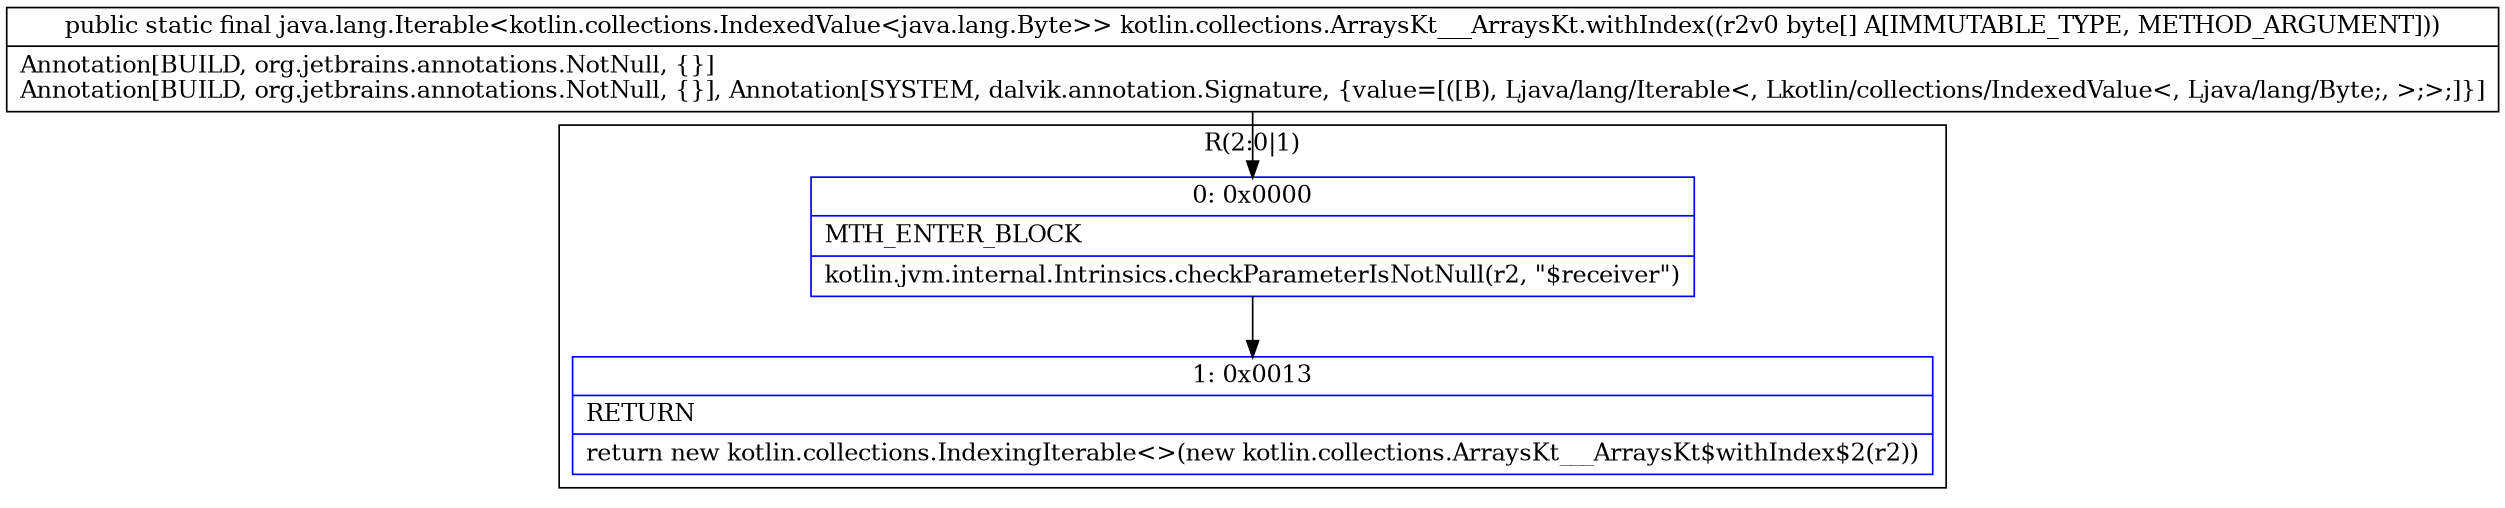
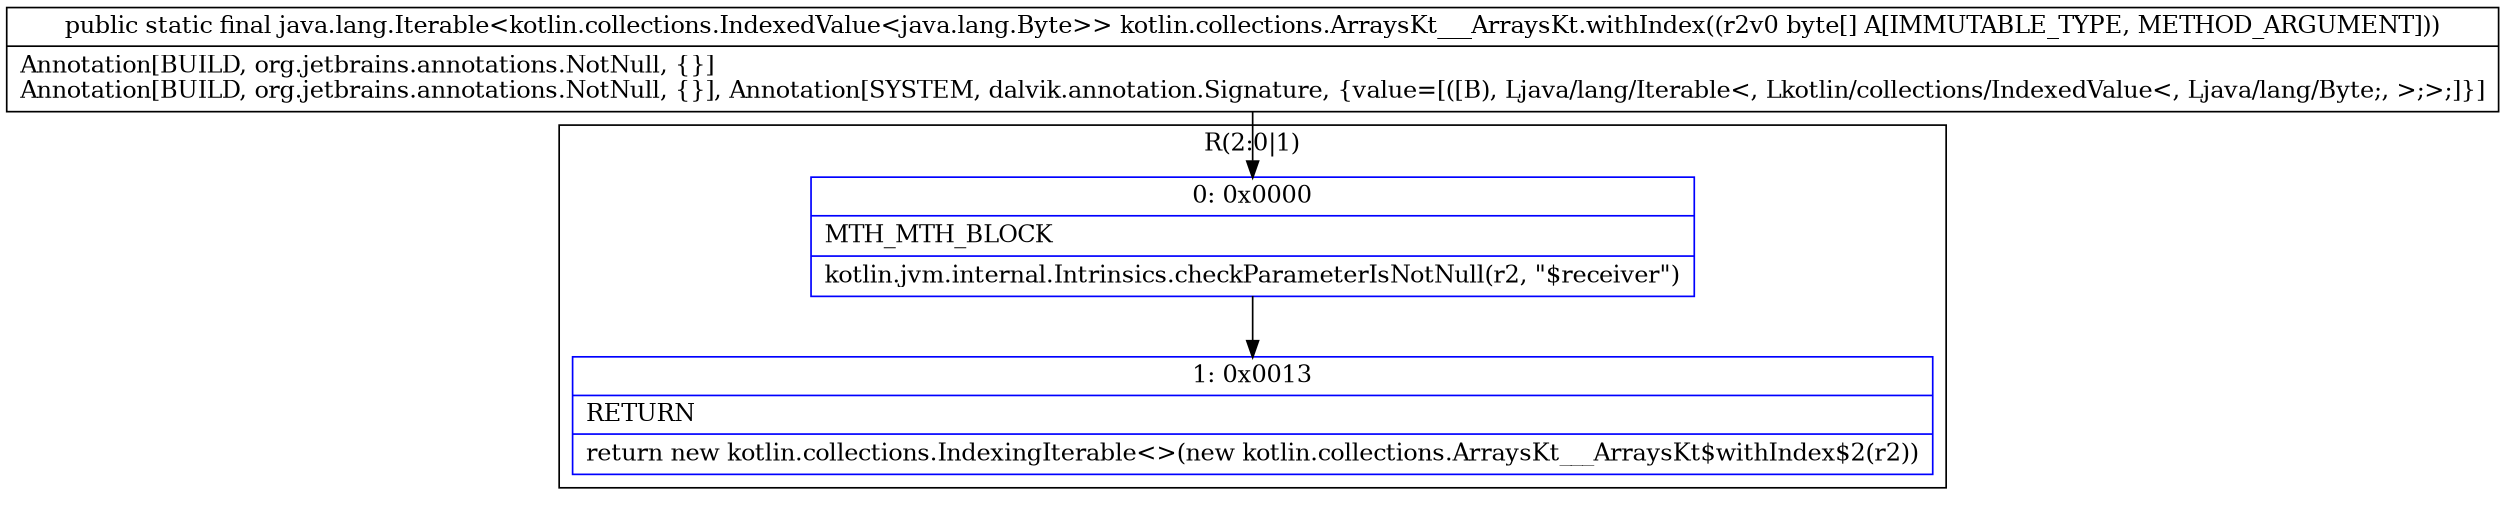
(954, 235) -> (939, 235)
